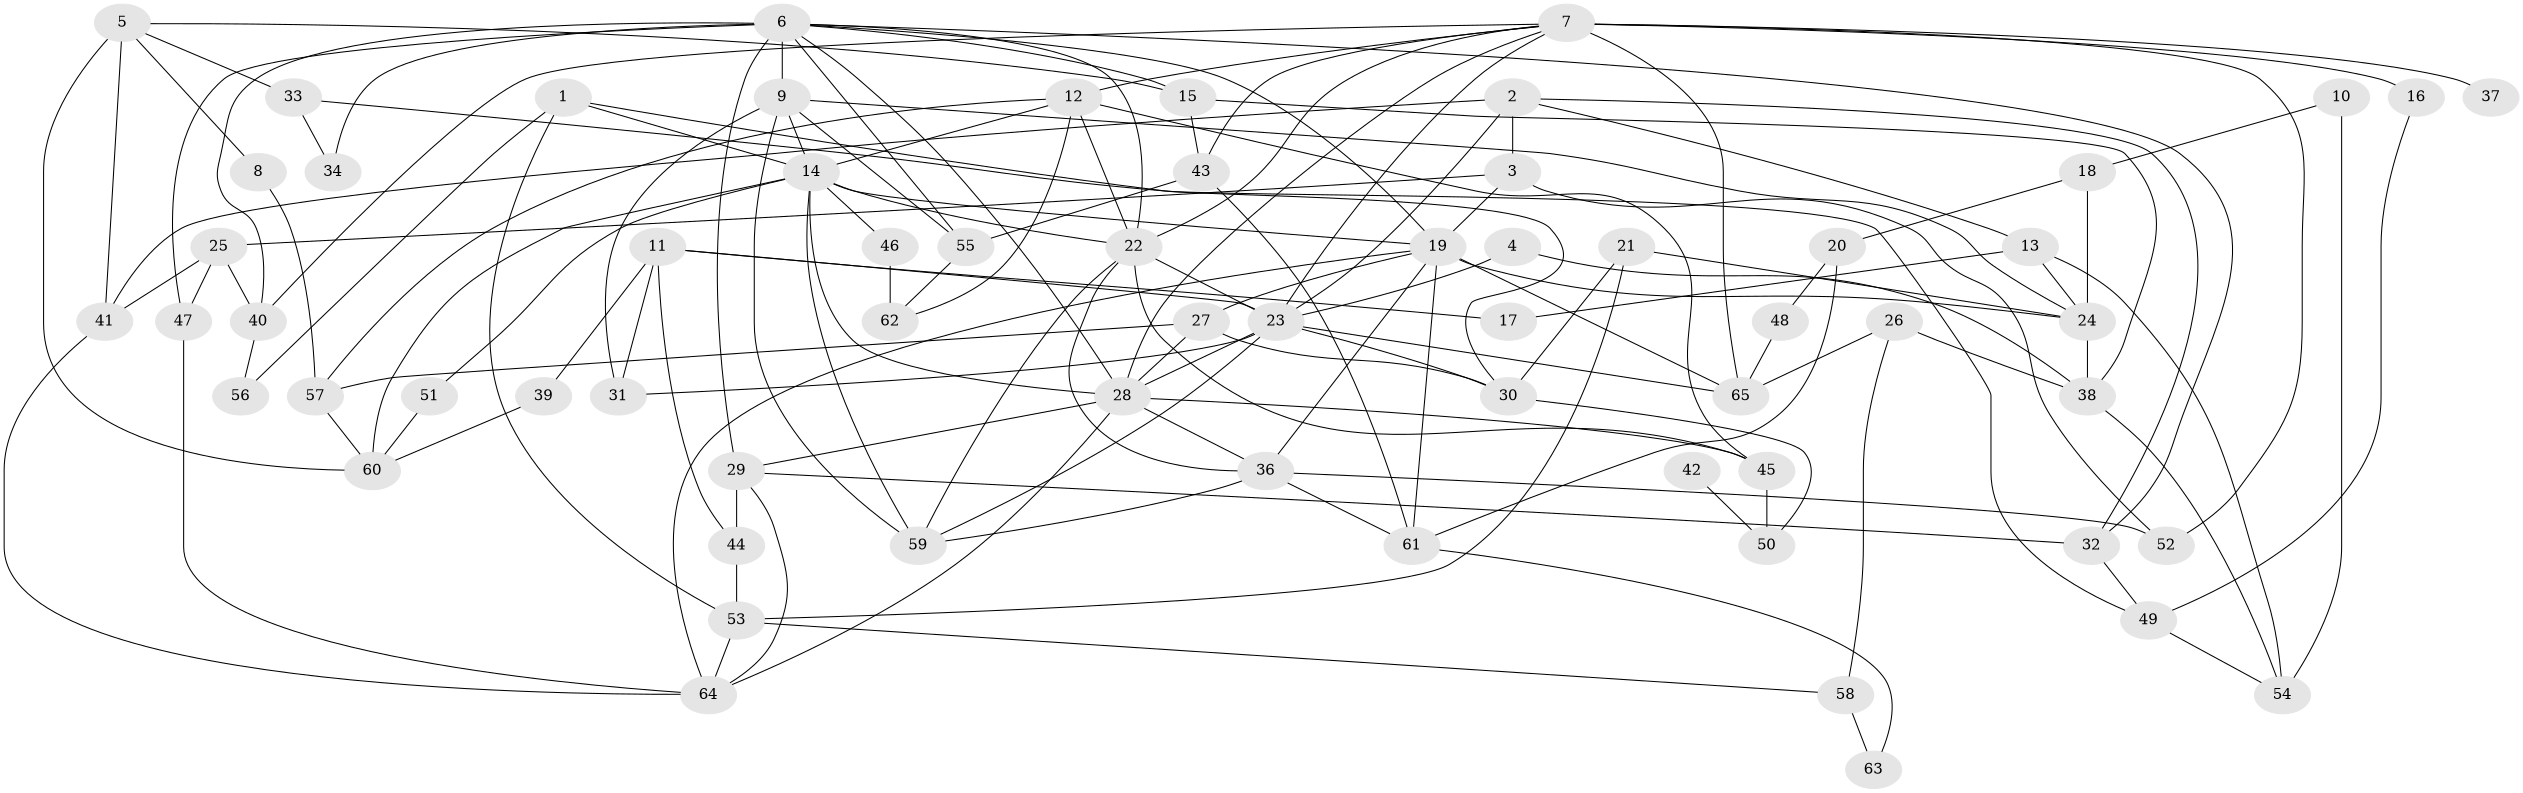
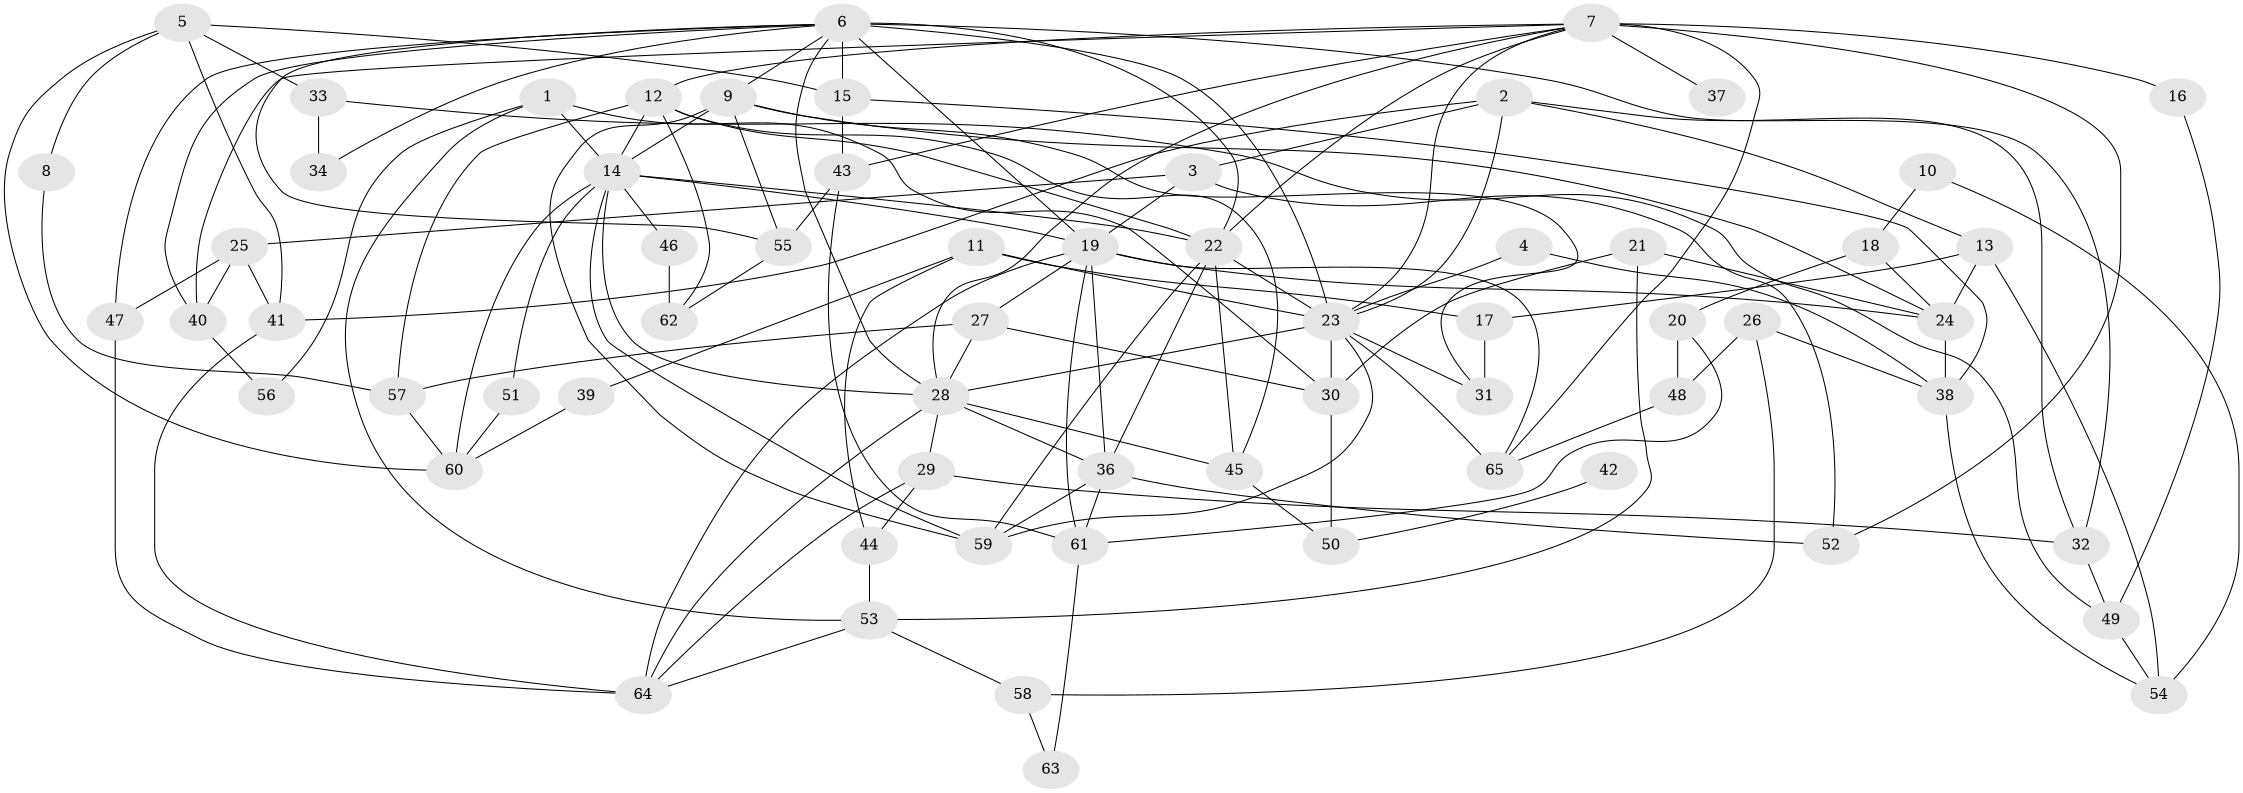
(718, 242) -> (1162, 71)
(638, 322) -> (1485, 359)
(1826, 355) -> (1716, 358)
